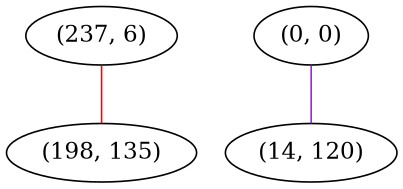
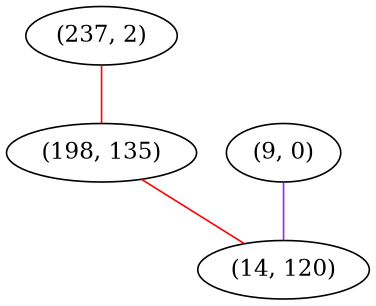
(102, 36) -> (102, 36)
(311, 36) -> (284, 153)
none -> (193, 211)
